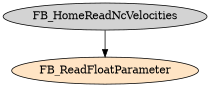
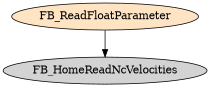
(105, 40) -> (105, 40)
